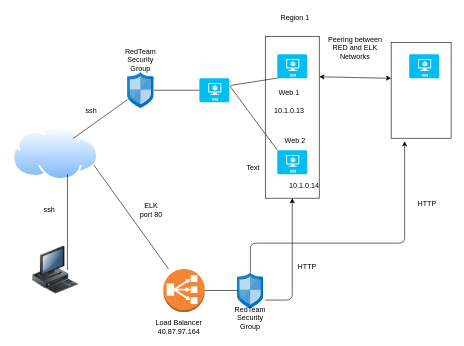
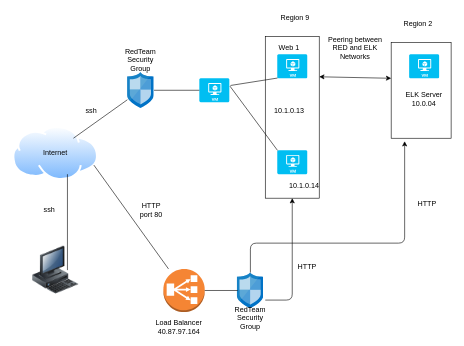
(296, 18) -> (296, 18)
none -> (419, 24)
(290, 93) -> (290, 48)
none -> (425, 99)
(296, 141) -> none
none -> (56, 153)
(254, 168) -> none
(152, 210) -> (152, 210)
